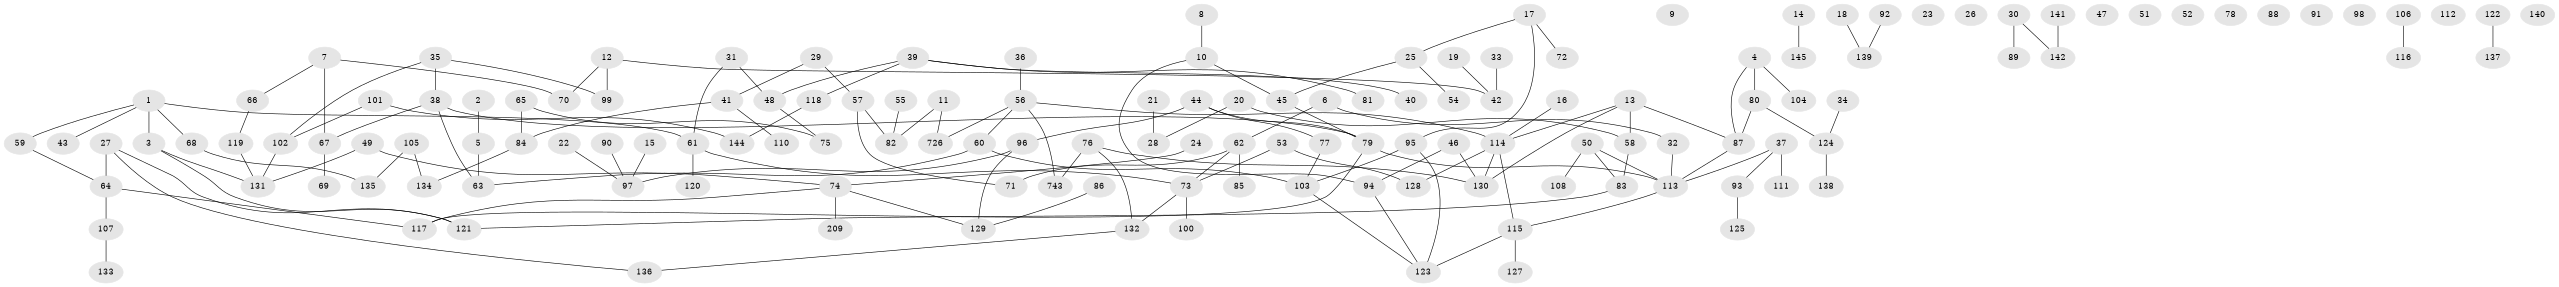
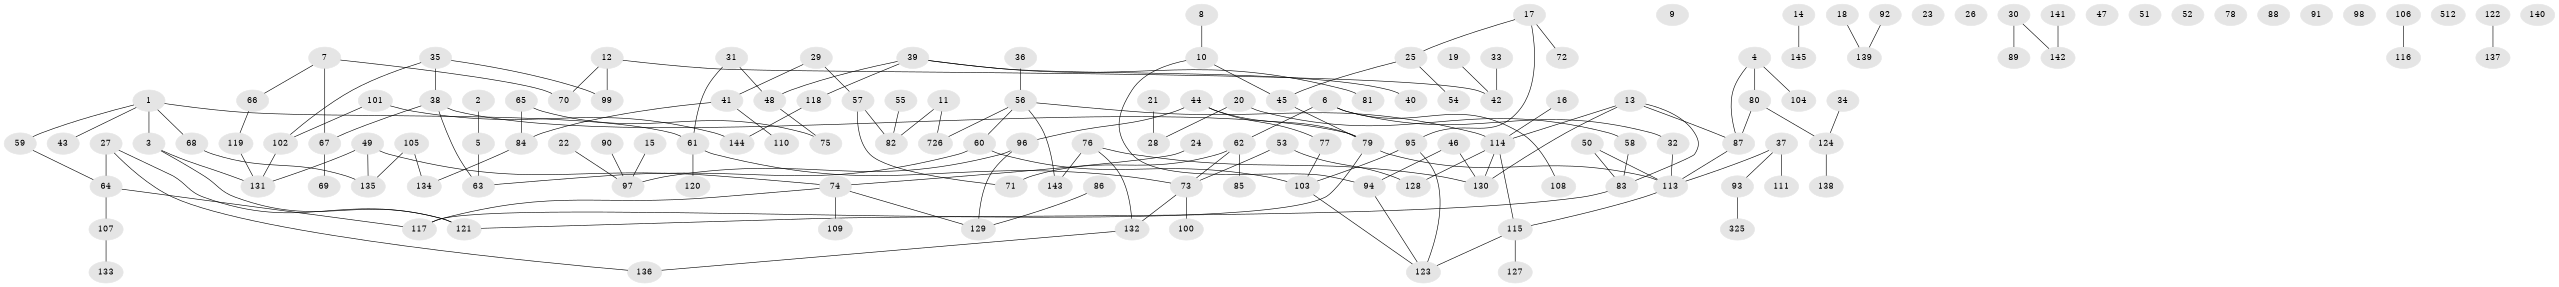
(2448, 15) -> (2448, 15)
(1630, 122) -> (1698, 147)
(1575, 162) -> (1458, 114)
none -> (368, 165)
(1055, 186) -> (1055, 186)
(835, 229) -> (835, 229)
(1737, 229) -> (1737, 229)
